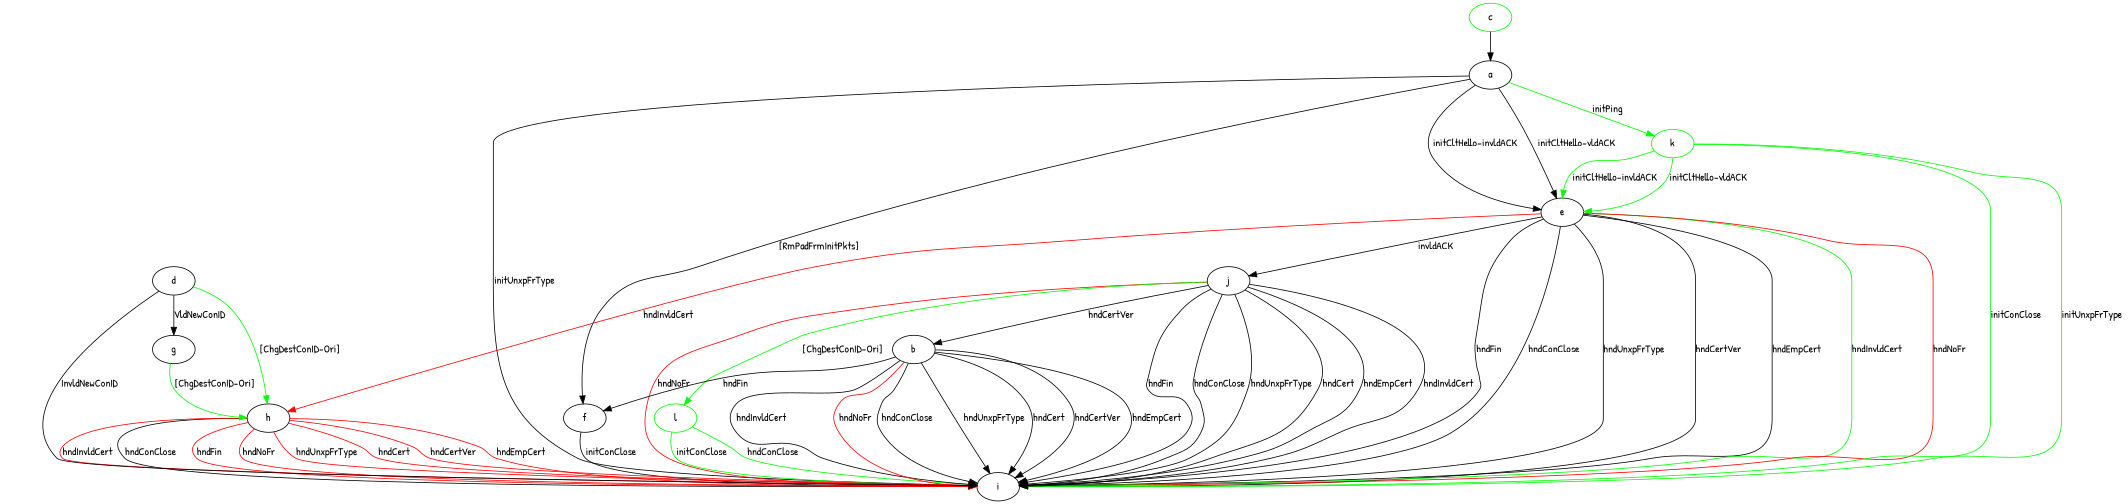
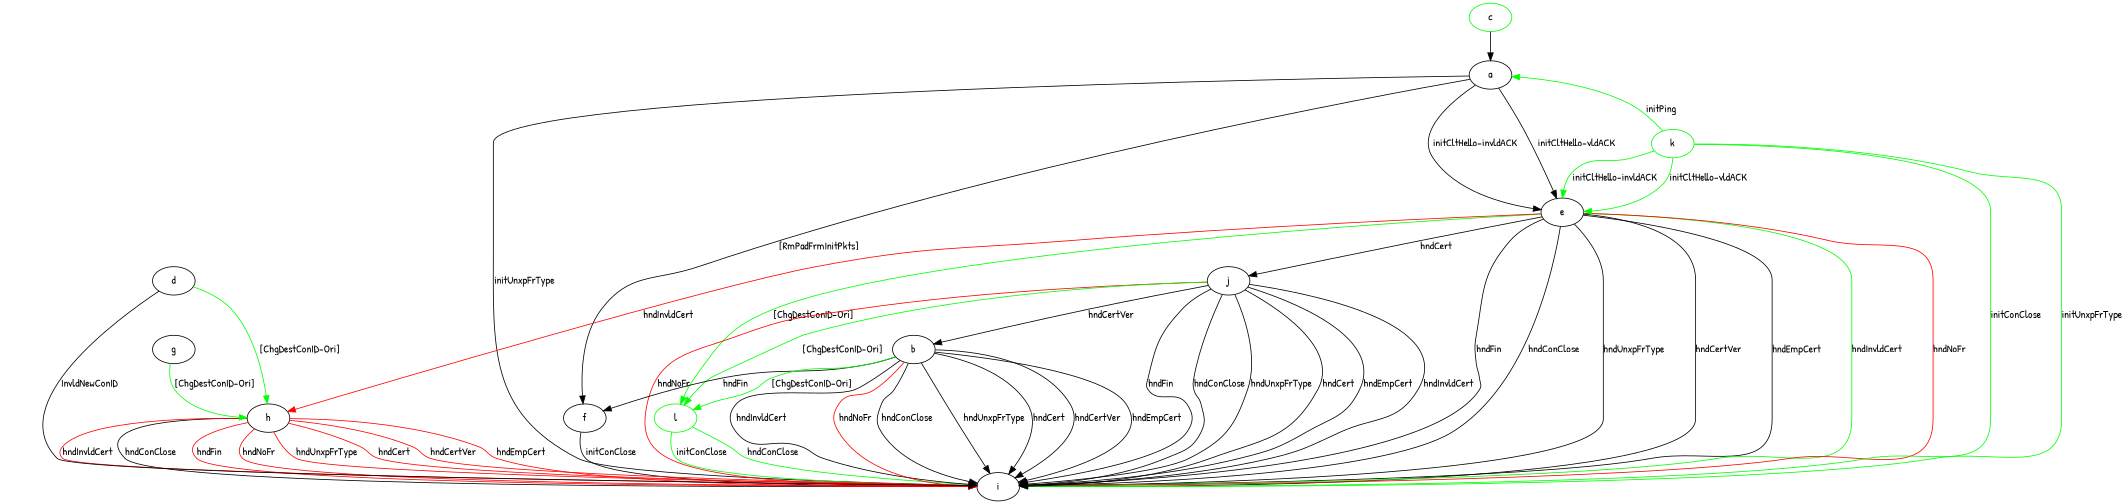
(1578, 108) -> (1597, 91)
(1437, 247) -> (1437, 247)
none -> (1091, 251)
(174, 311) -> none
none -> (775, 377)
